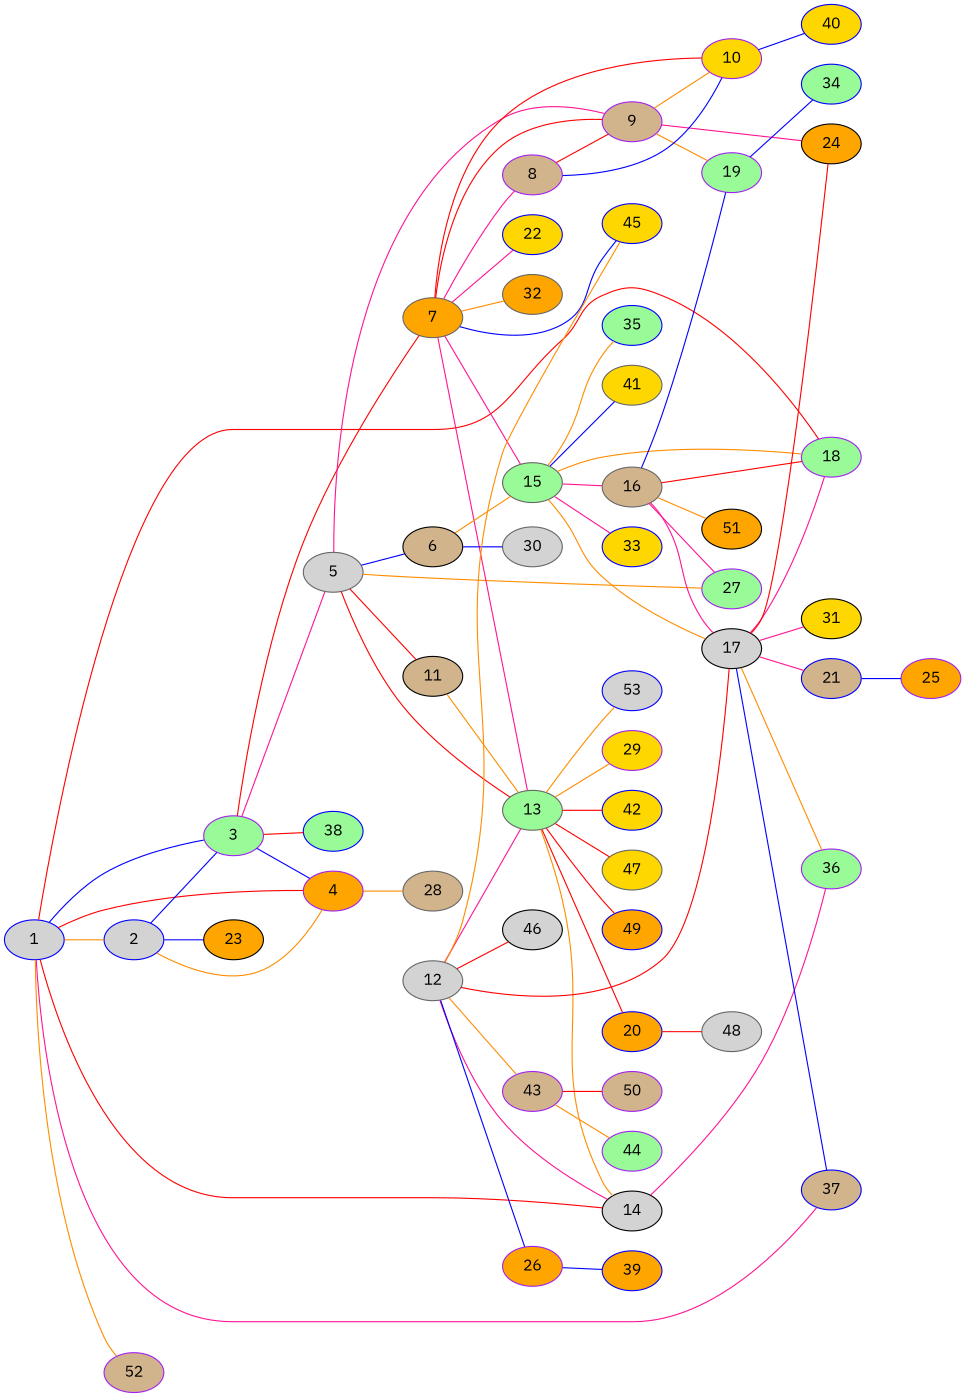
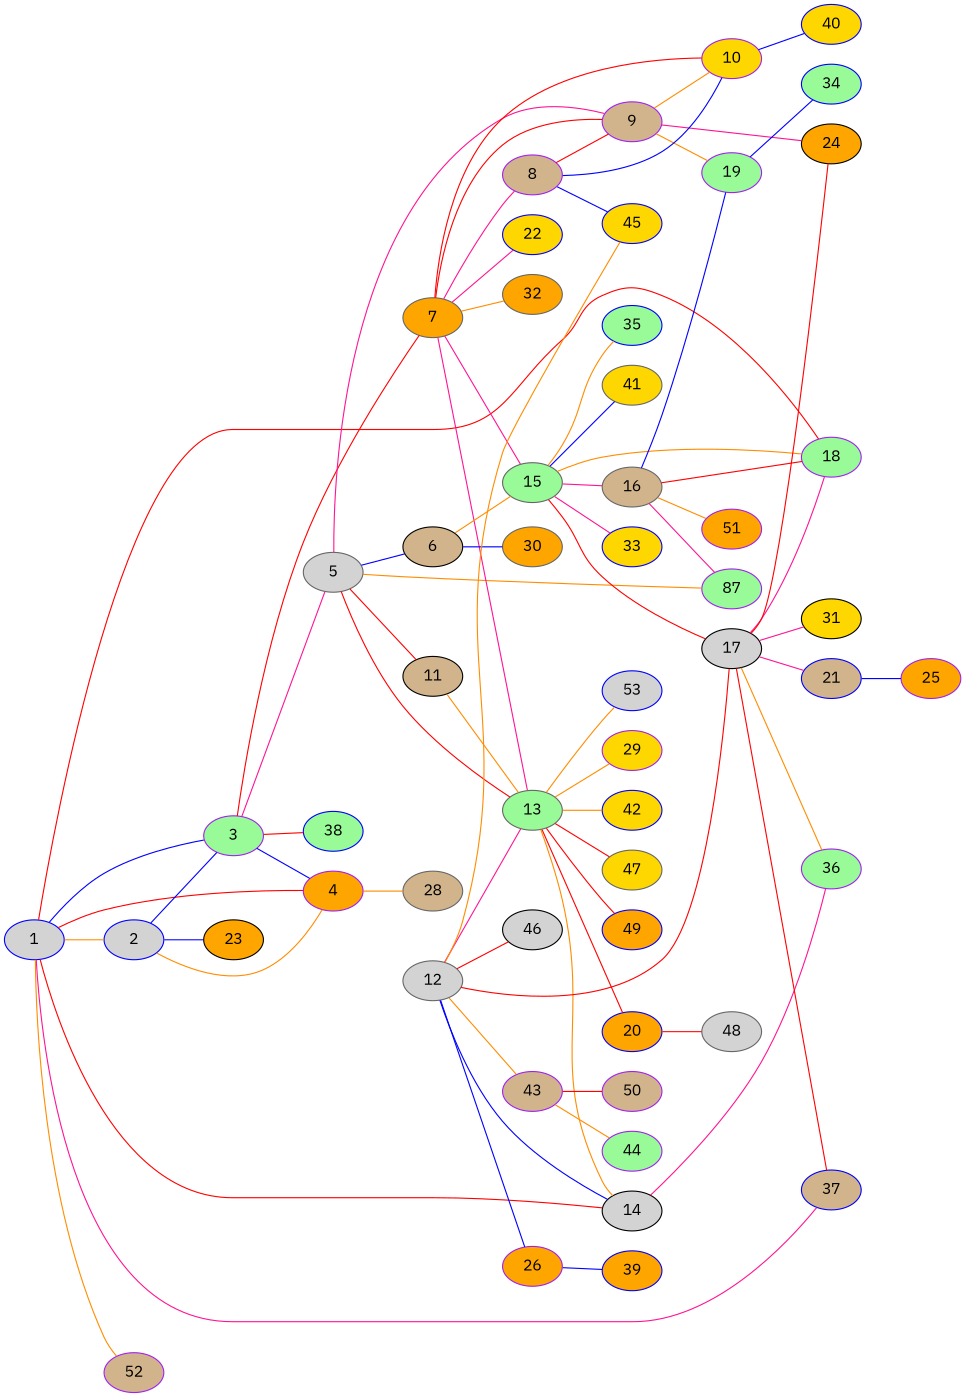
(561, 325) -> (582, 199)
(732, 529) -> (732, 529)
(532, 547) -> (532, 547)
(682, 568) -> none
(600, 575) -> (600, 575)
(732, 589) -> (732, 589)
(582, 810) -> (582, 810)
(782, 919) -> (782, 919)
(501, 1119) -> (501, 1119)
